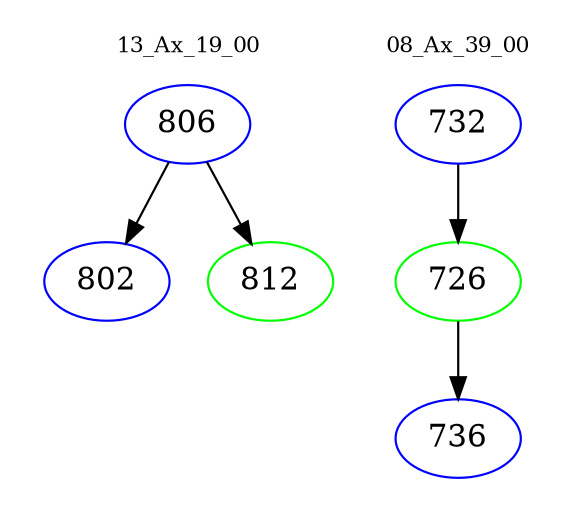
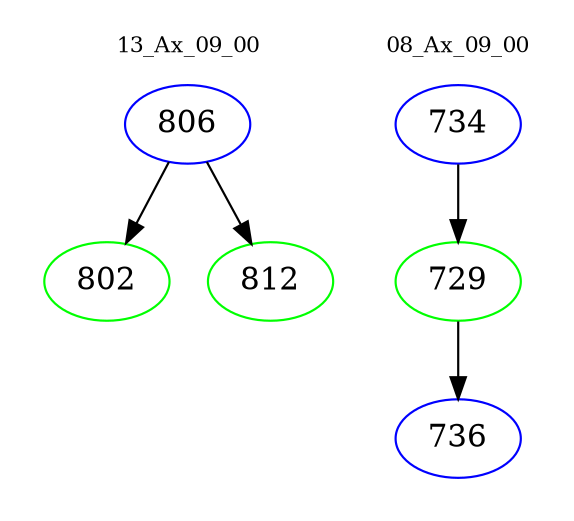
(189, 47) -> (189, 47)
(458, 47) -> (458, 47)
(458, 124) -> (458, 124)
(107, 281) -> (107, 281)
(458, 281) -> (458, 281)
